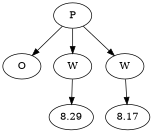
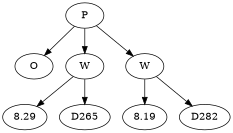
none -> (85, 117)
(128, 117) -> (145, 117)
none -> (205, 117)
